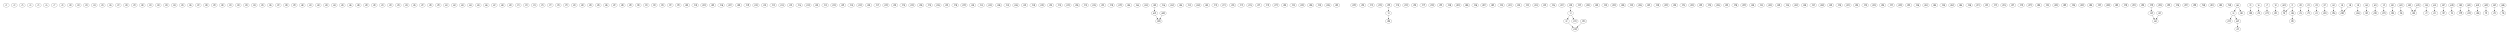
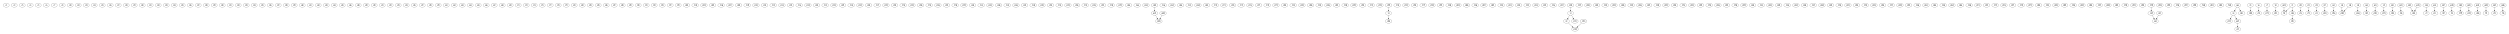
none -> (1345, 5)
